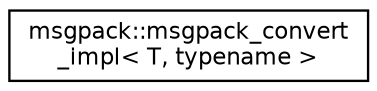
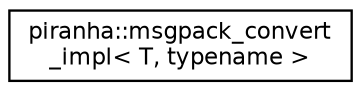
(189, 46) -> (181, 46)
